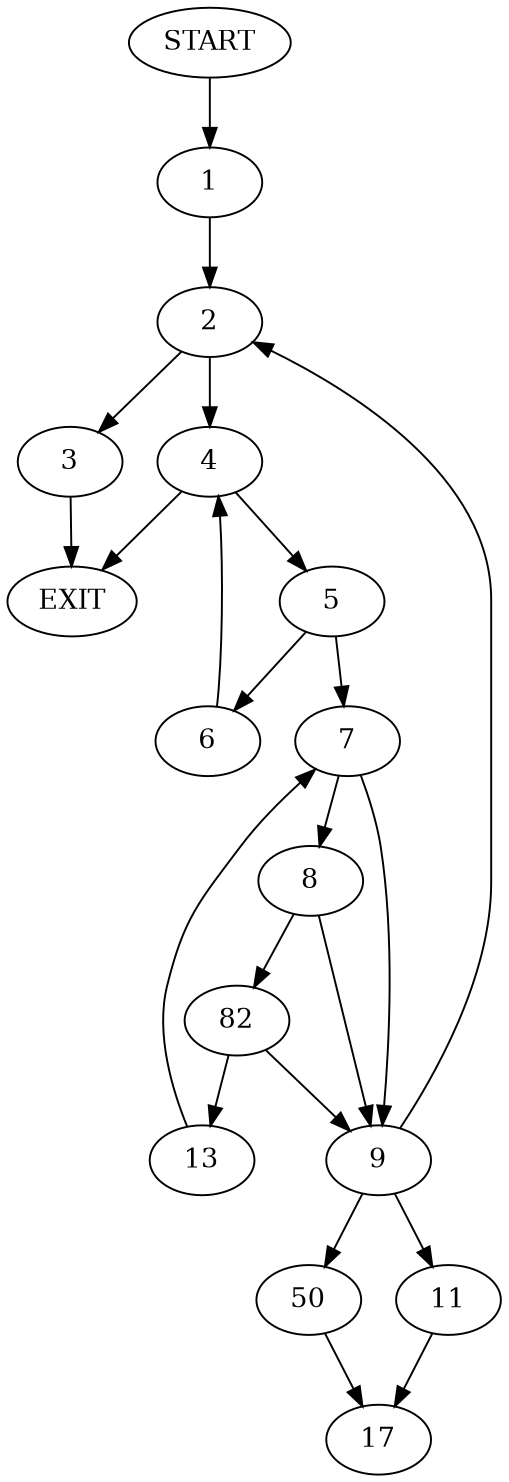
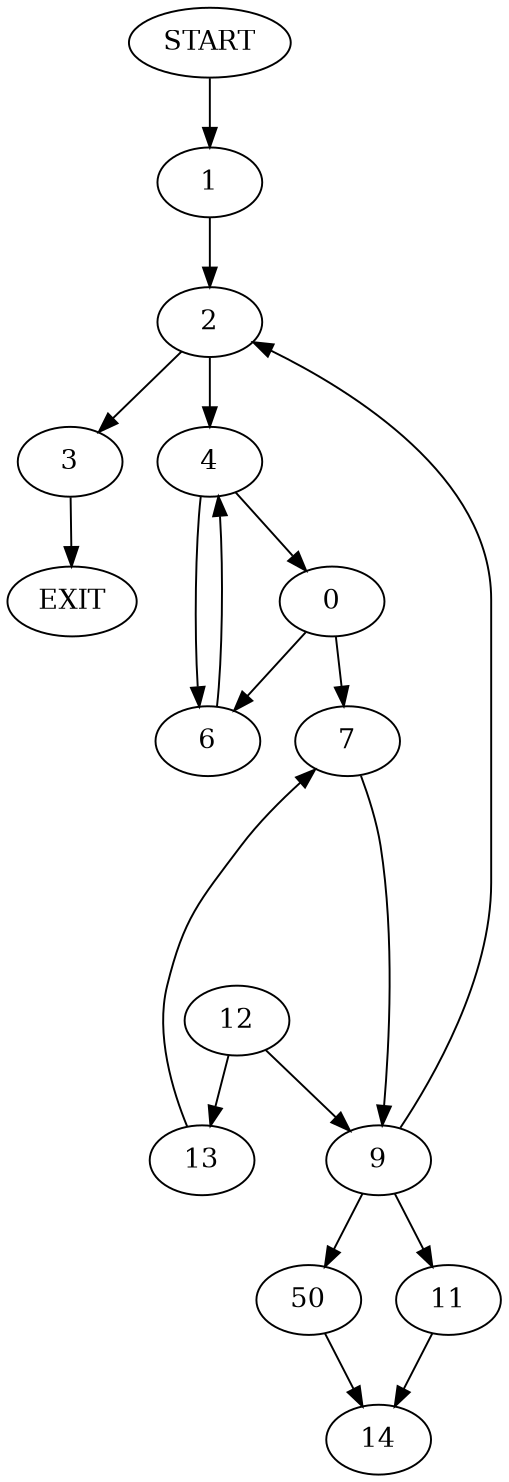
(149, 524) -> (196, 592)
(332, 601) -> (332, 601)
(311, 881) -> none
(237, 1021) -> (237, 1021)
(379, 1440) -> (379, 1440)
